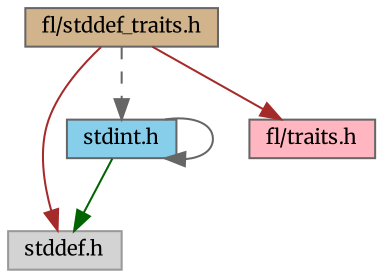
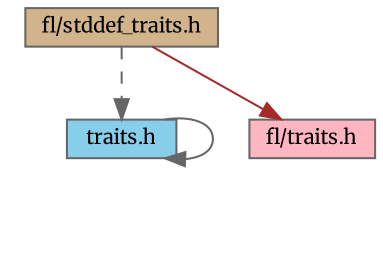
(122, 139) -> (122, 139)
(65, 250) -> none
